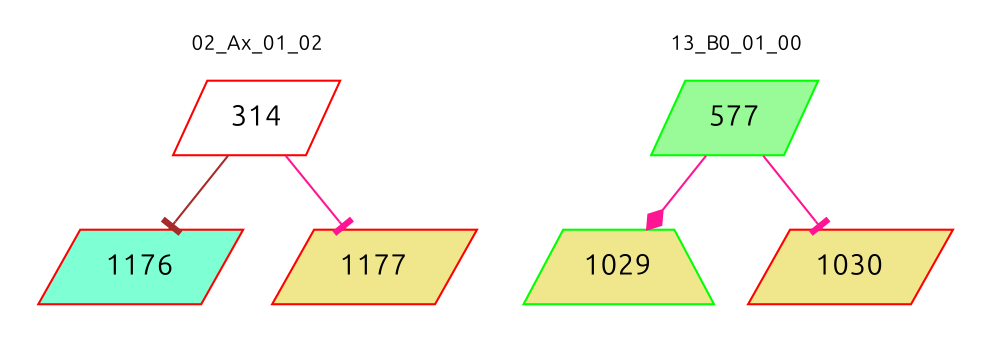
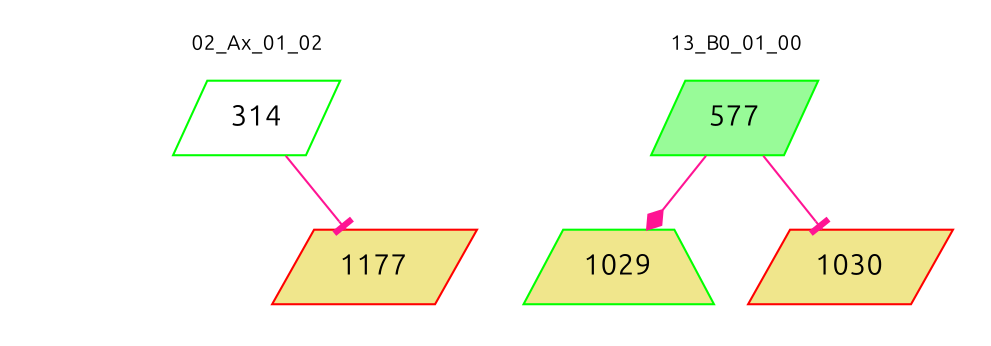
(257, 118) -> (257, 118)
(141, 267) -> none
